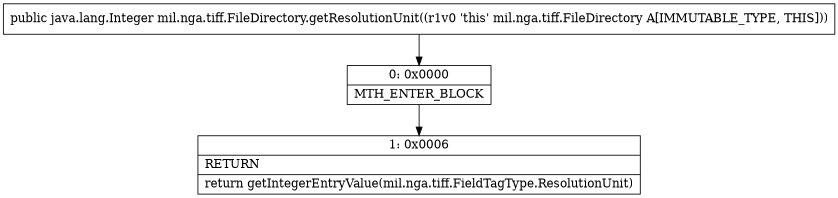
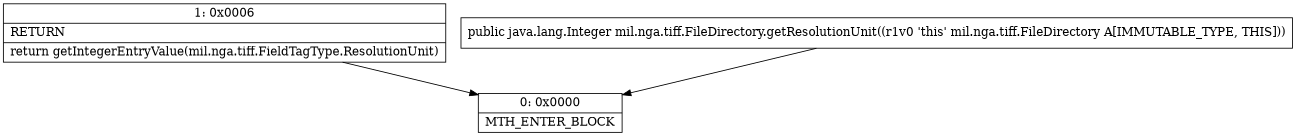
(419, 116) -> (406, 77)
